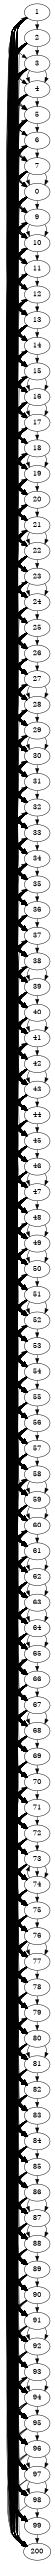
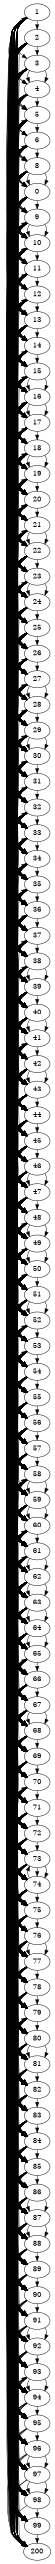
(37, 166) -> (37, 166)
